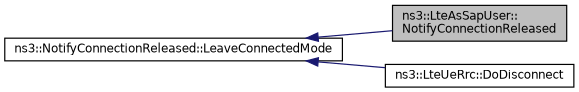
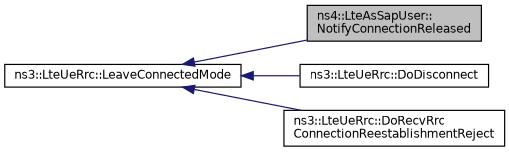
(480, 23) -> (394, 23)
(174, 50) -> (123, 76)
none -> (394, 128)
